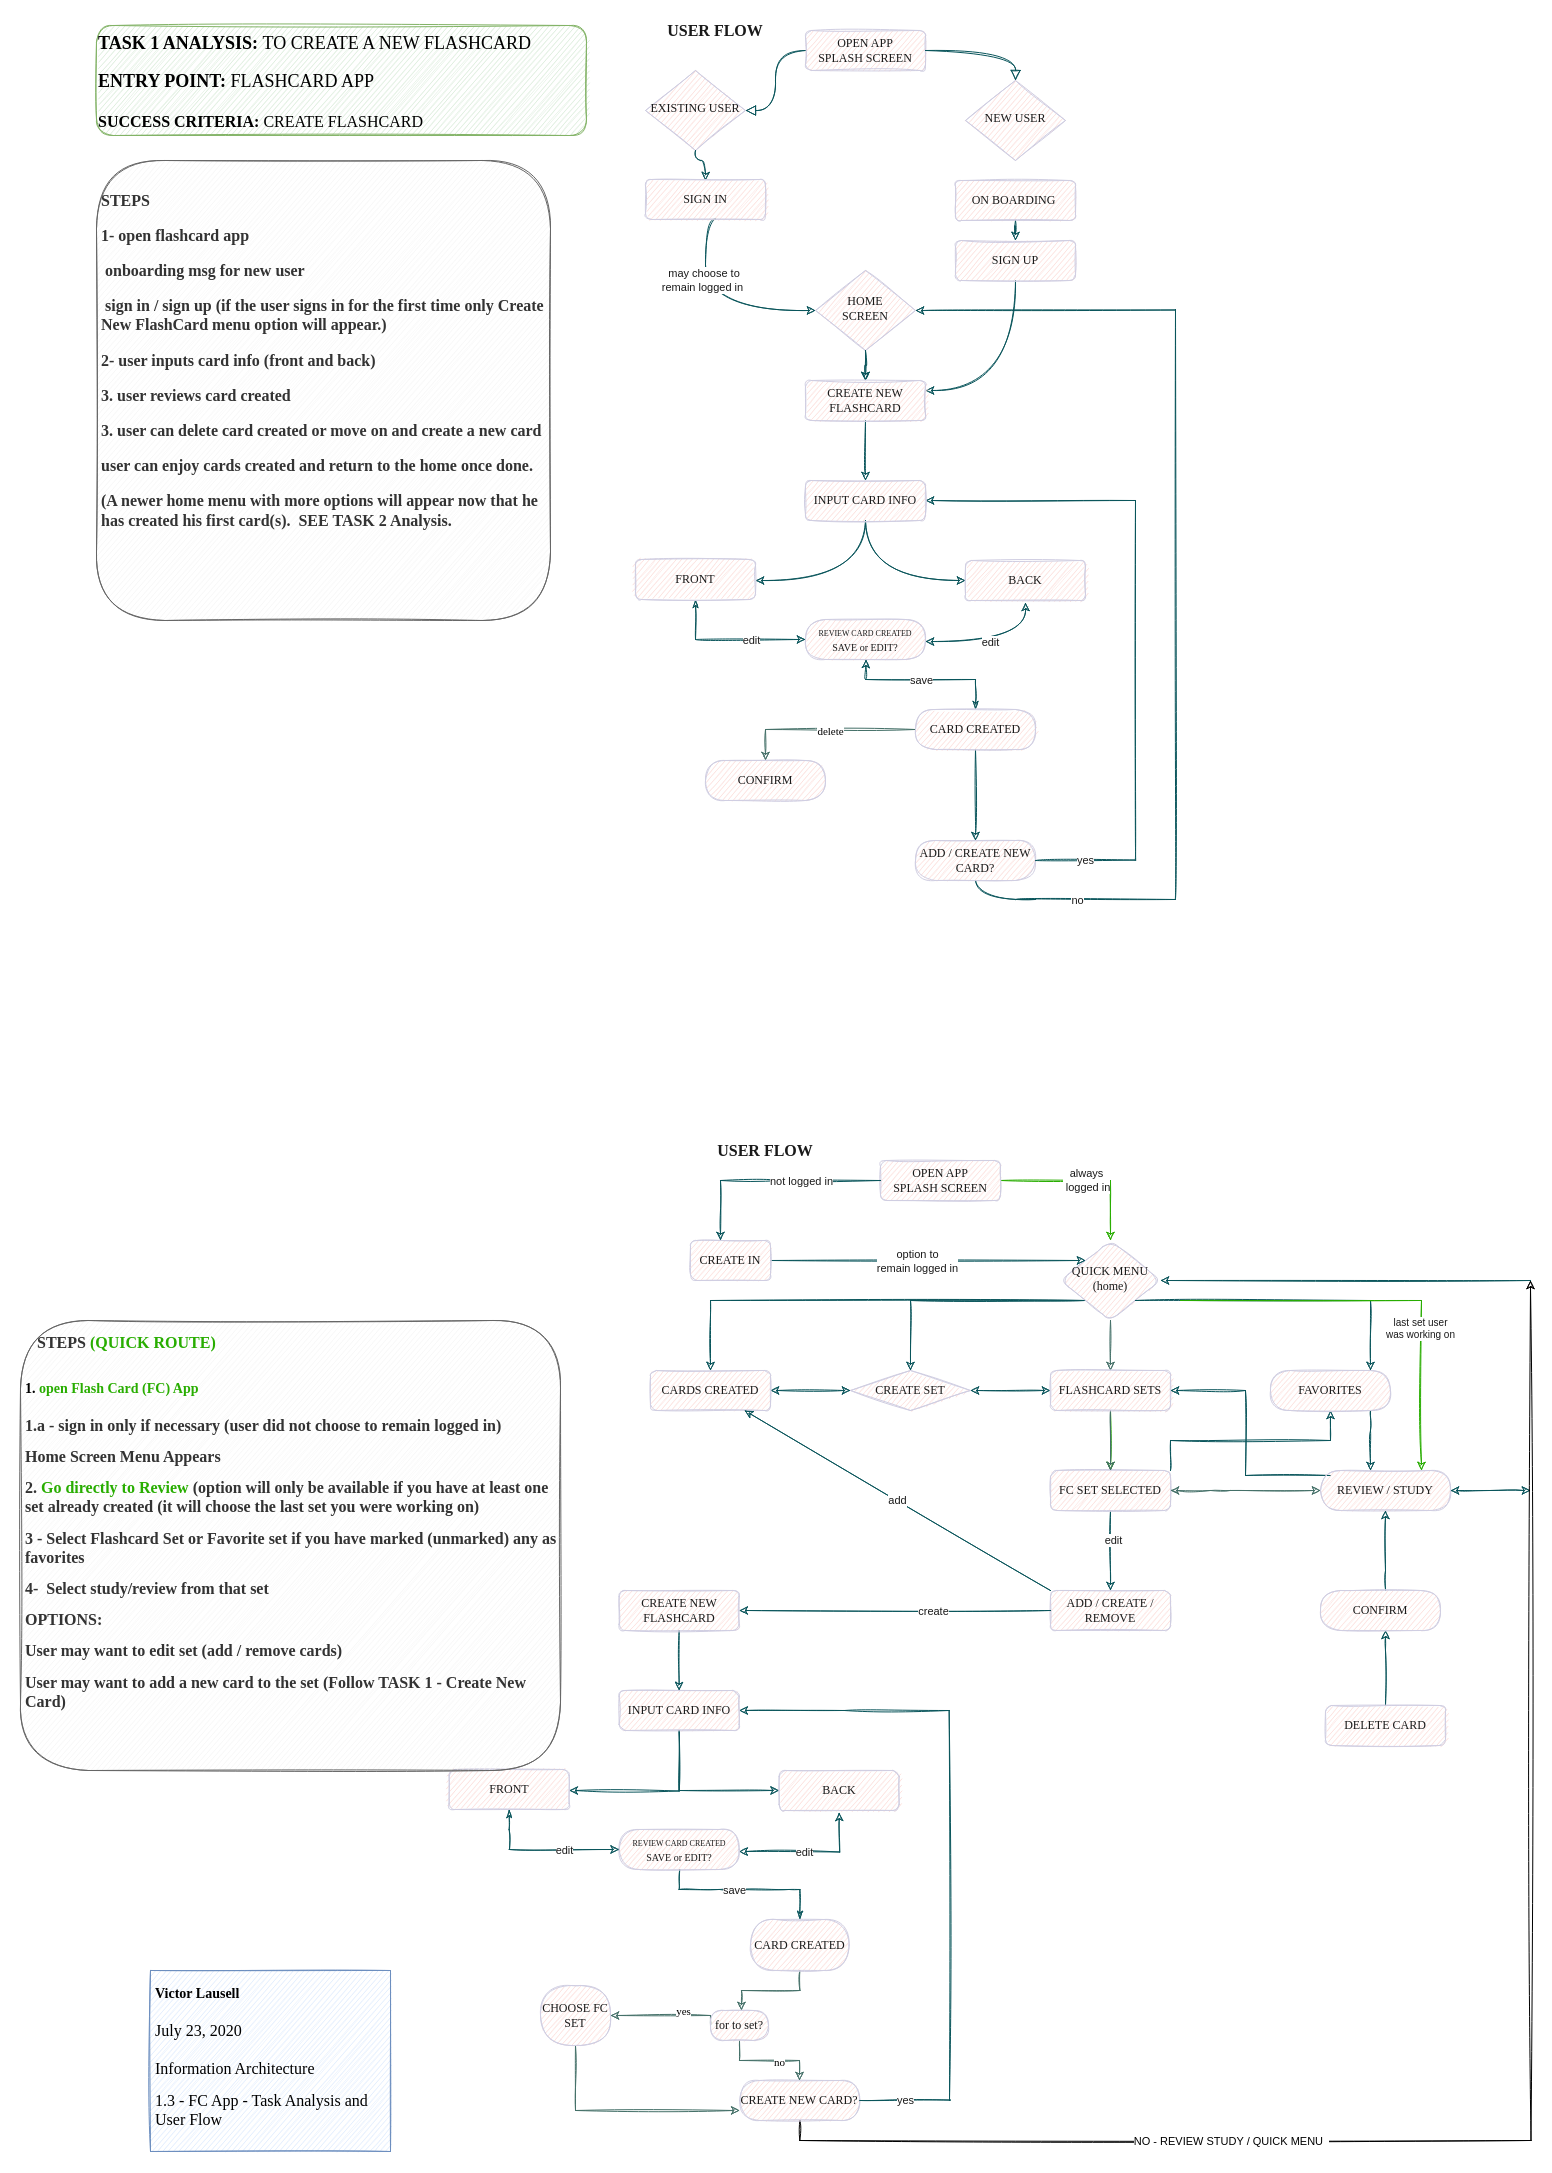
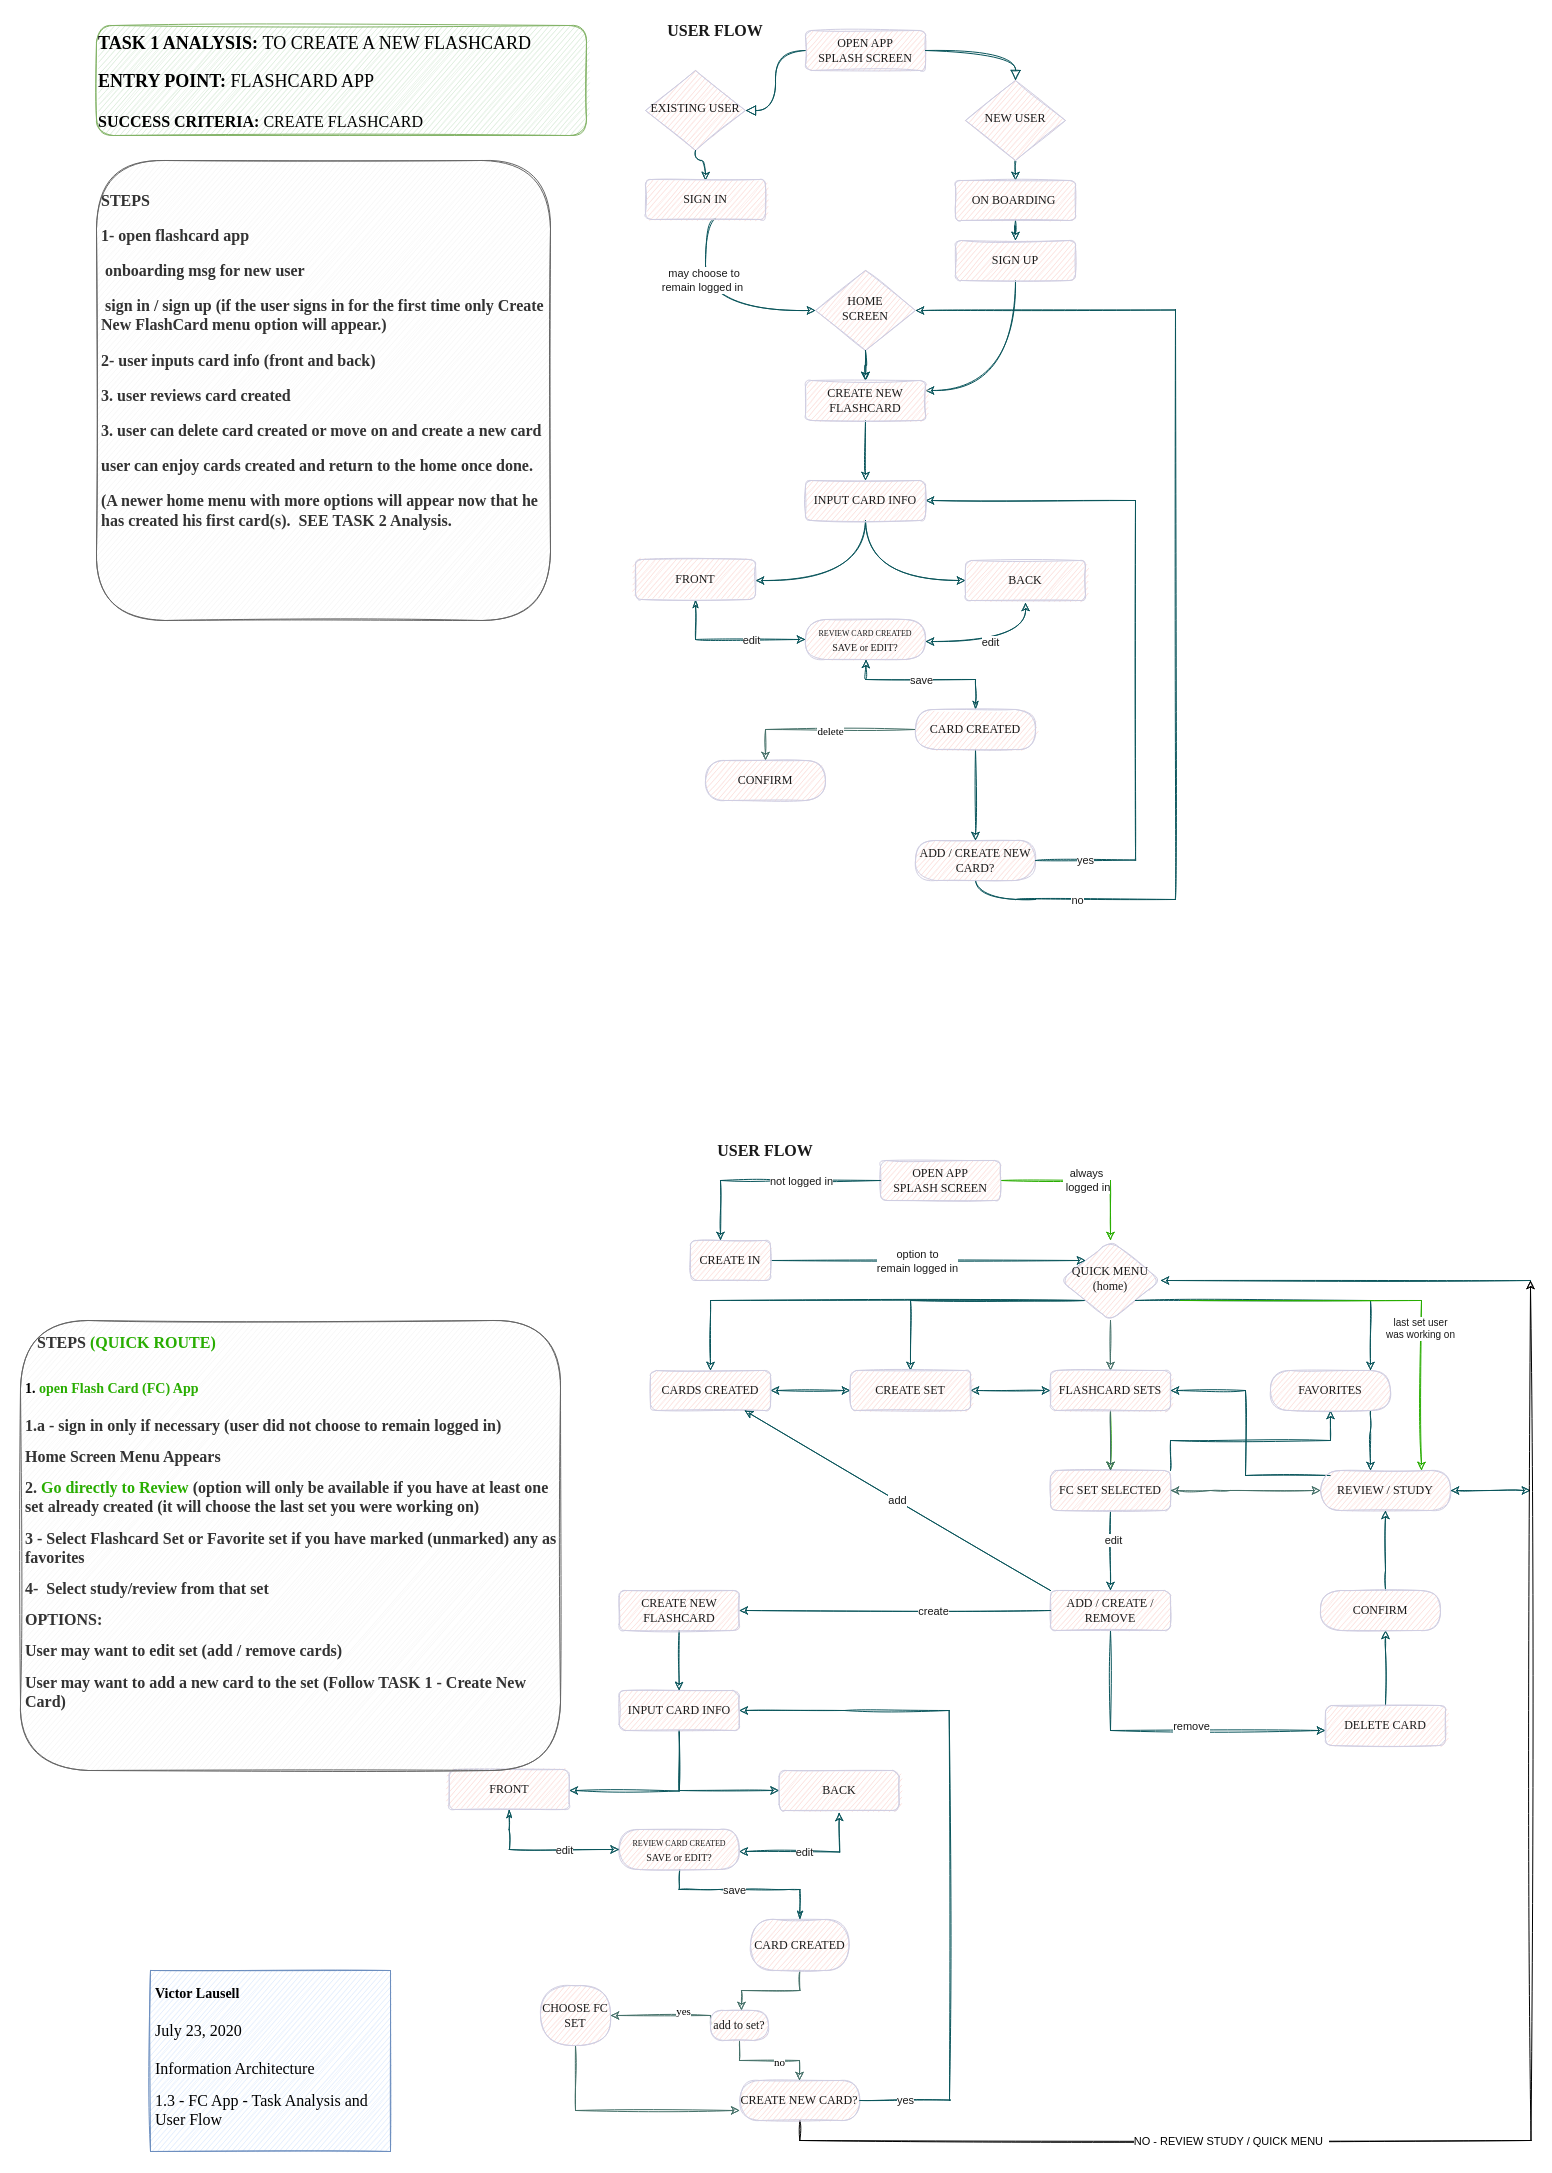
none -> (1016, 168)
(911, 1391) -> (911, 1391)
none -> (1165, 1731)
(740, 2026) -> (740, 2026)
